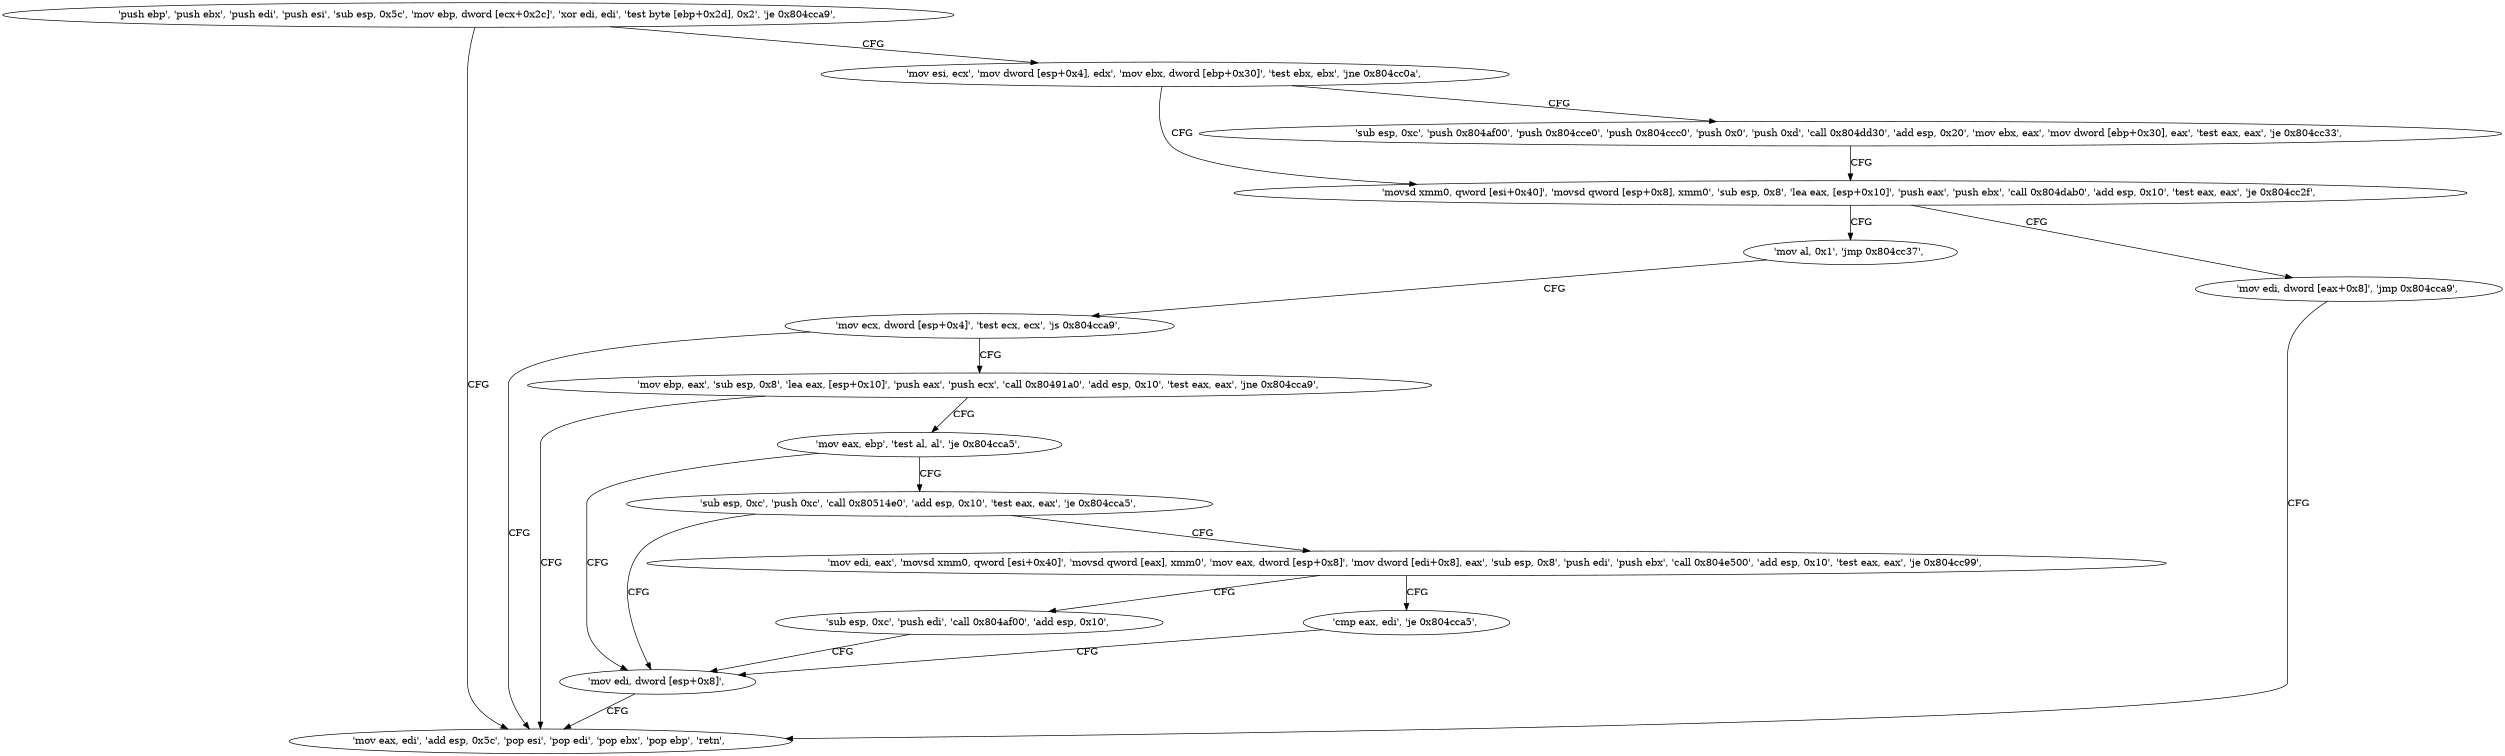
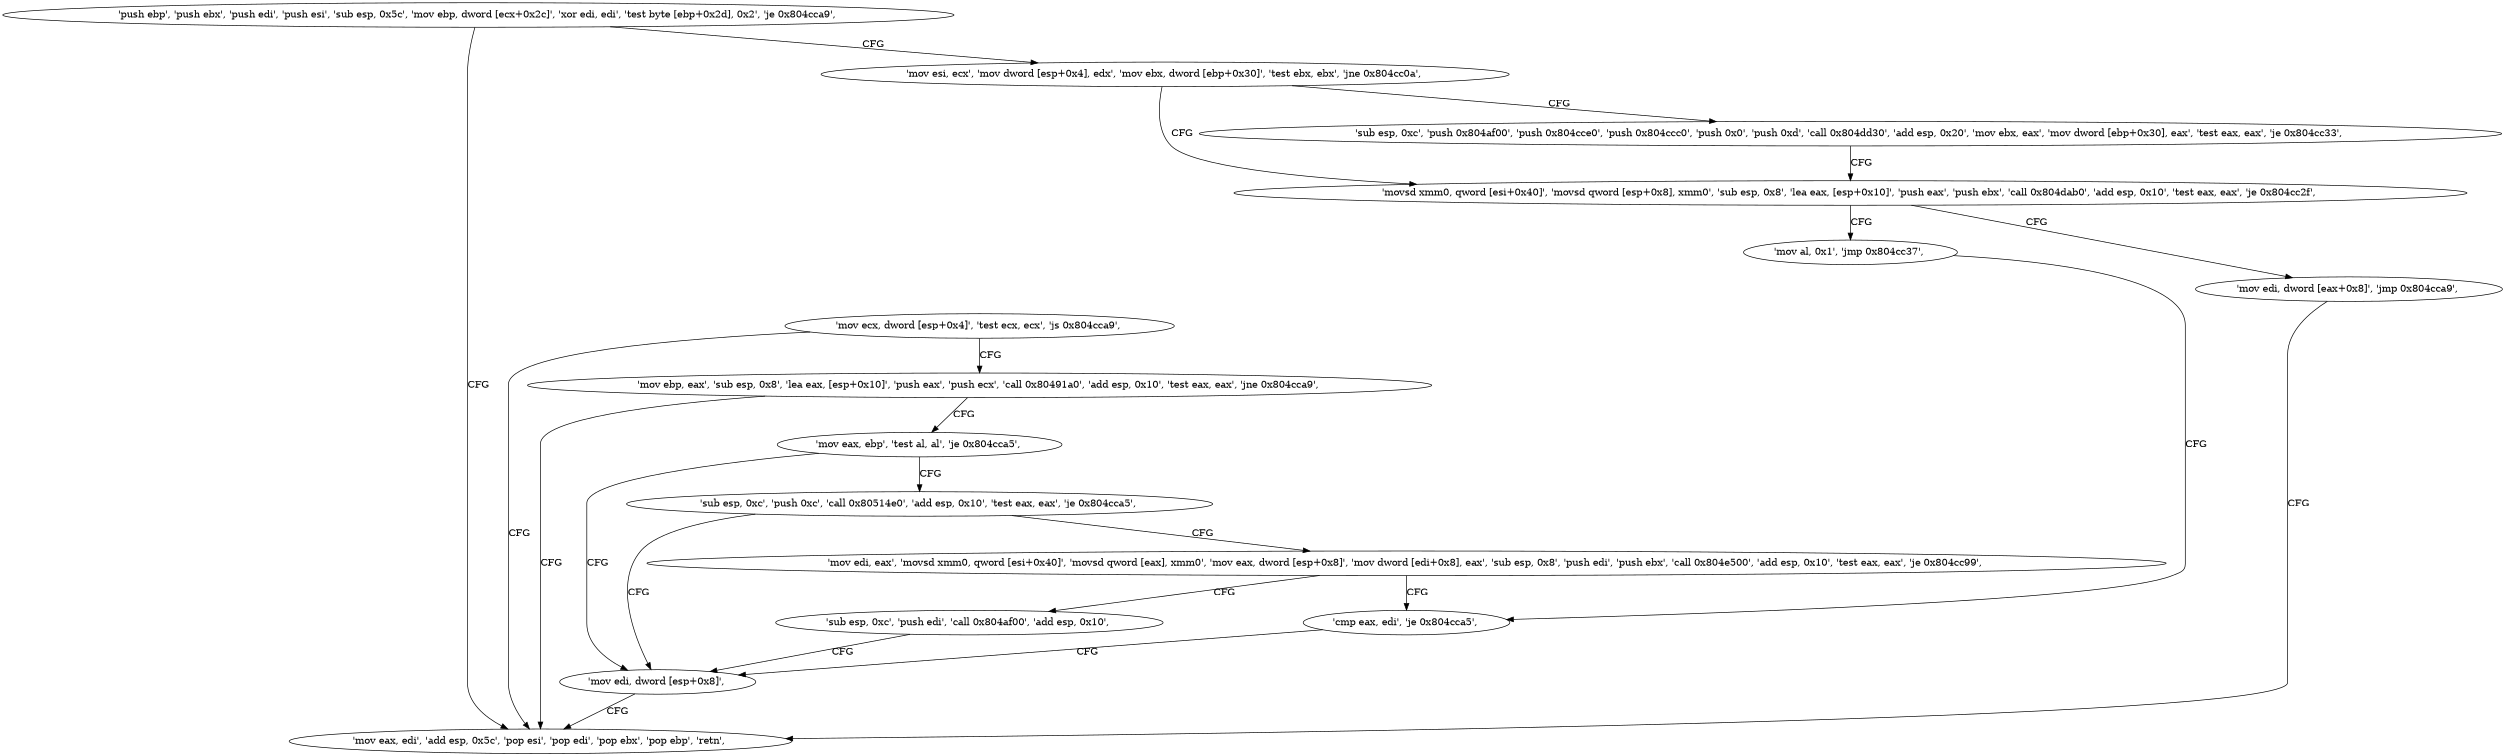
(1433, 288) -> (2099, 589)
